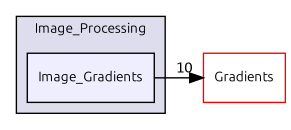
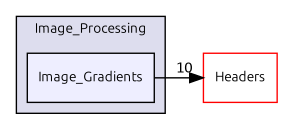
(244, 78) -> (240, 78)
